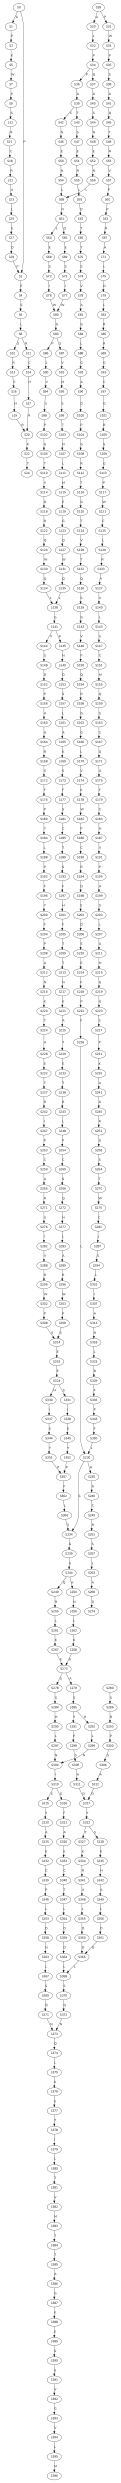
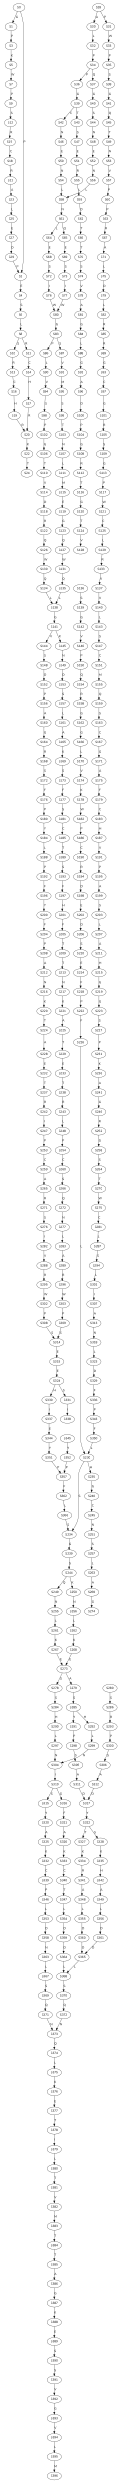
(81, 569) -> none
(67, 1428) -> none
